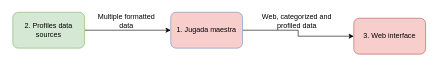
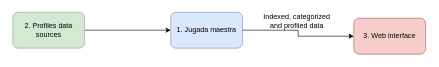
(126, 21) -> none
(297, 21) -> (297, 21)
(207, 30) -> (207, 30)
